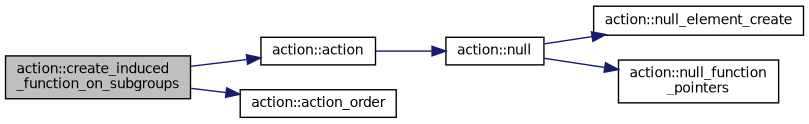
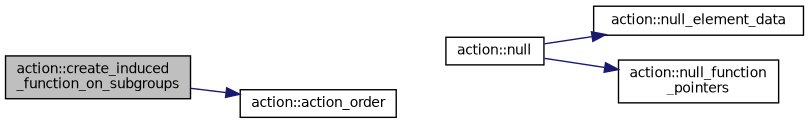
(699, 21) -> (699, 21)
(318, 51) -> none
